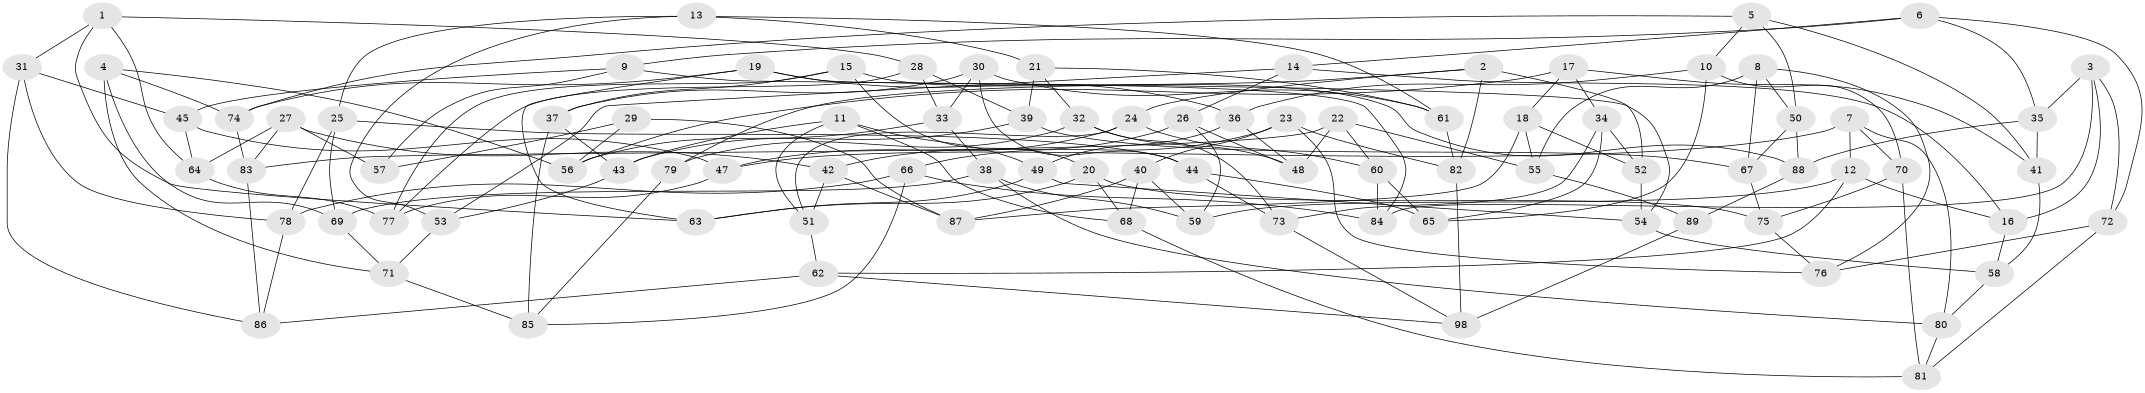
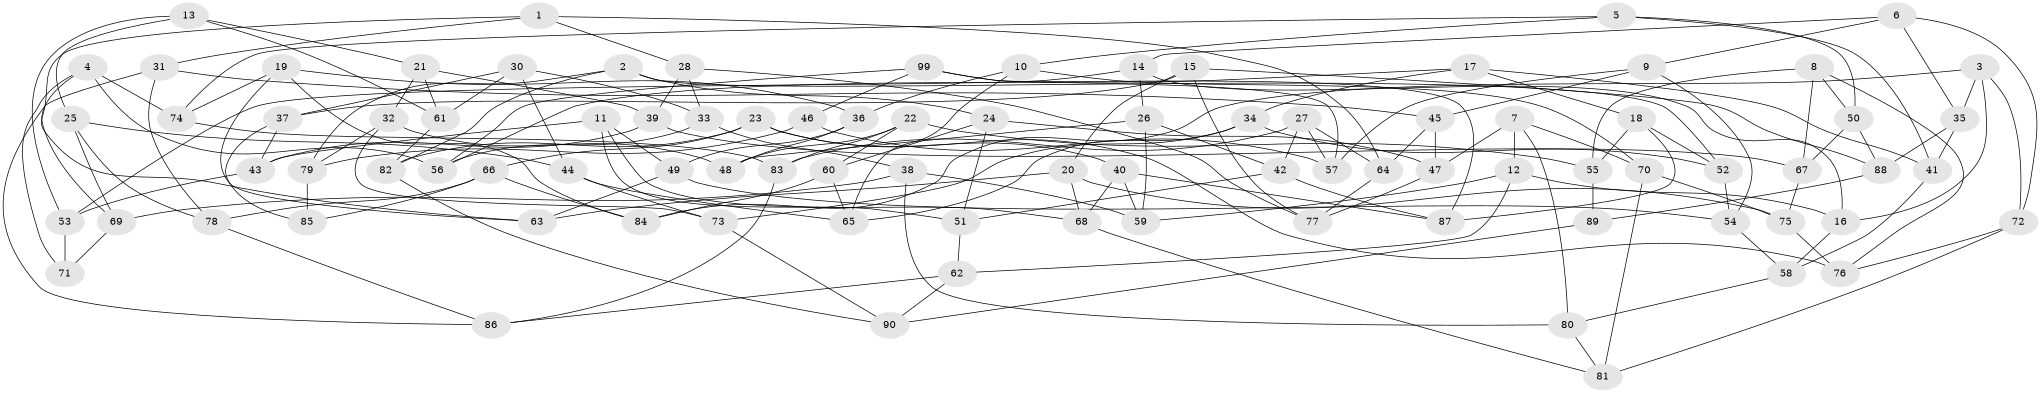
(631, 119) -> (924, 67)
none -> (807, 119)
(459, 300) -> none
(1461, 325) -> (890, 325)
